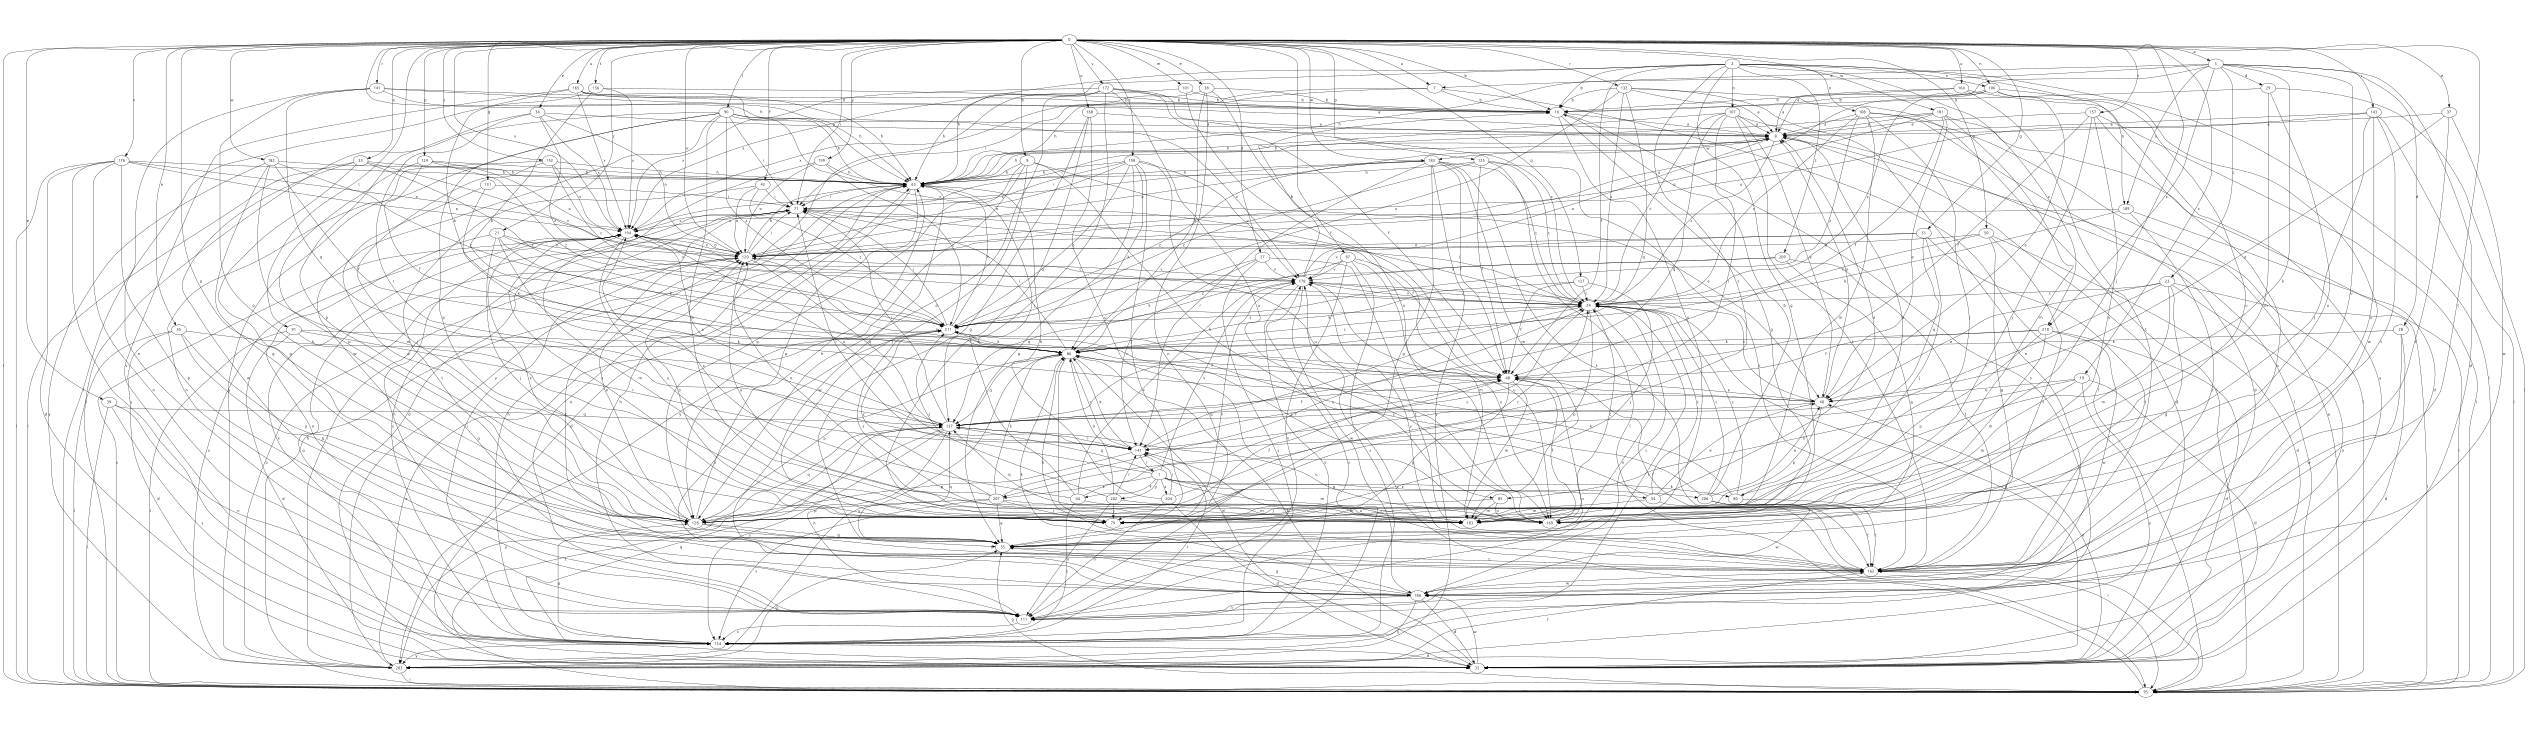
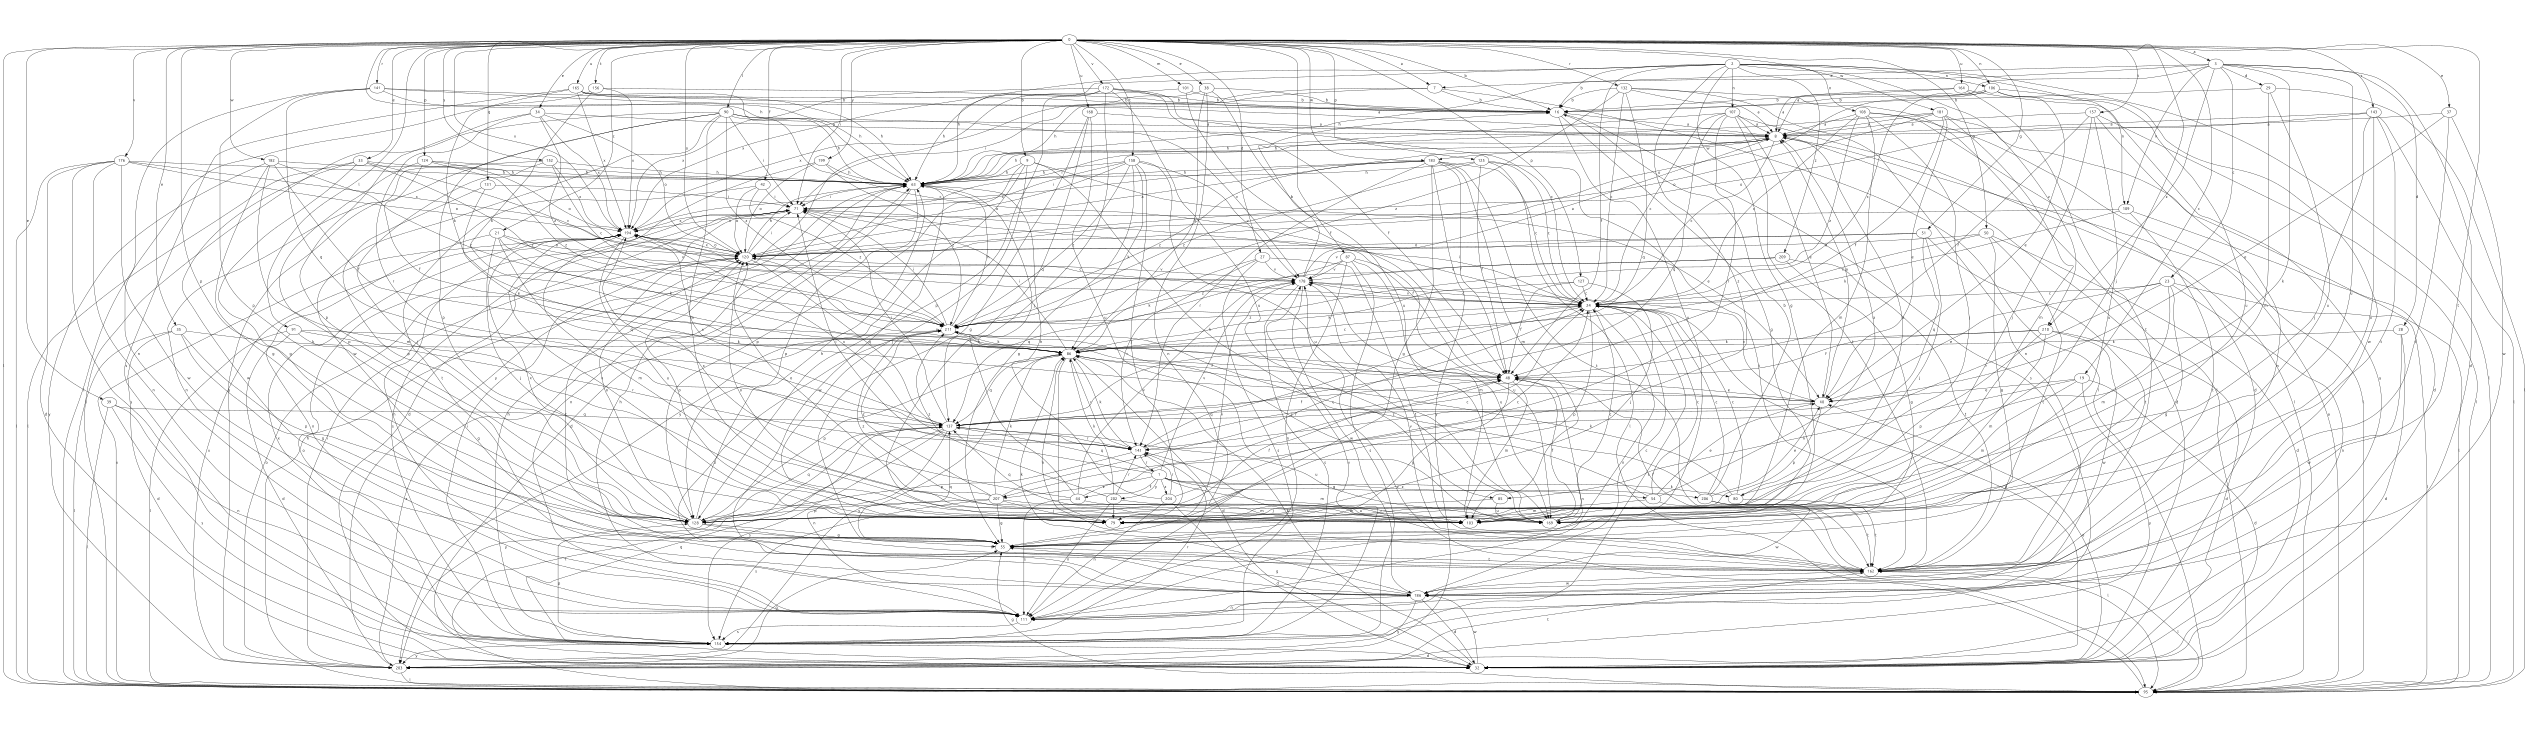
(189, 378) -> (189, 378)
(1484, 511) -> none
(972, 635) -> (1024, 539)
